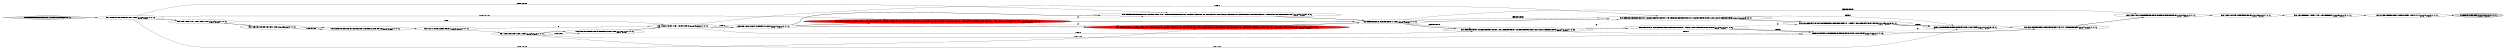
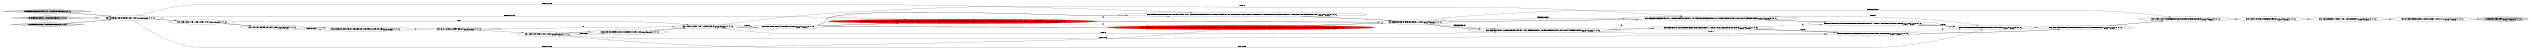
none -> (48, 18)
none -> (48, 25)
(447, 29) -> (459, 29)
